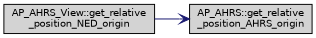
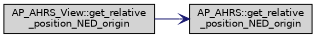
(251, 19) -> (251, 19)
